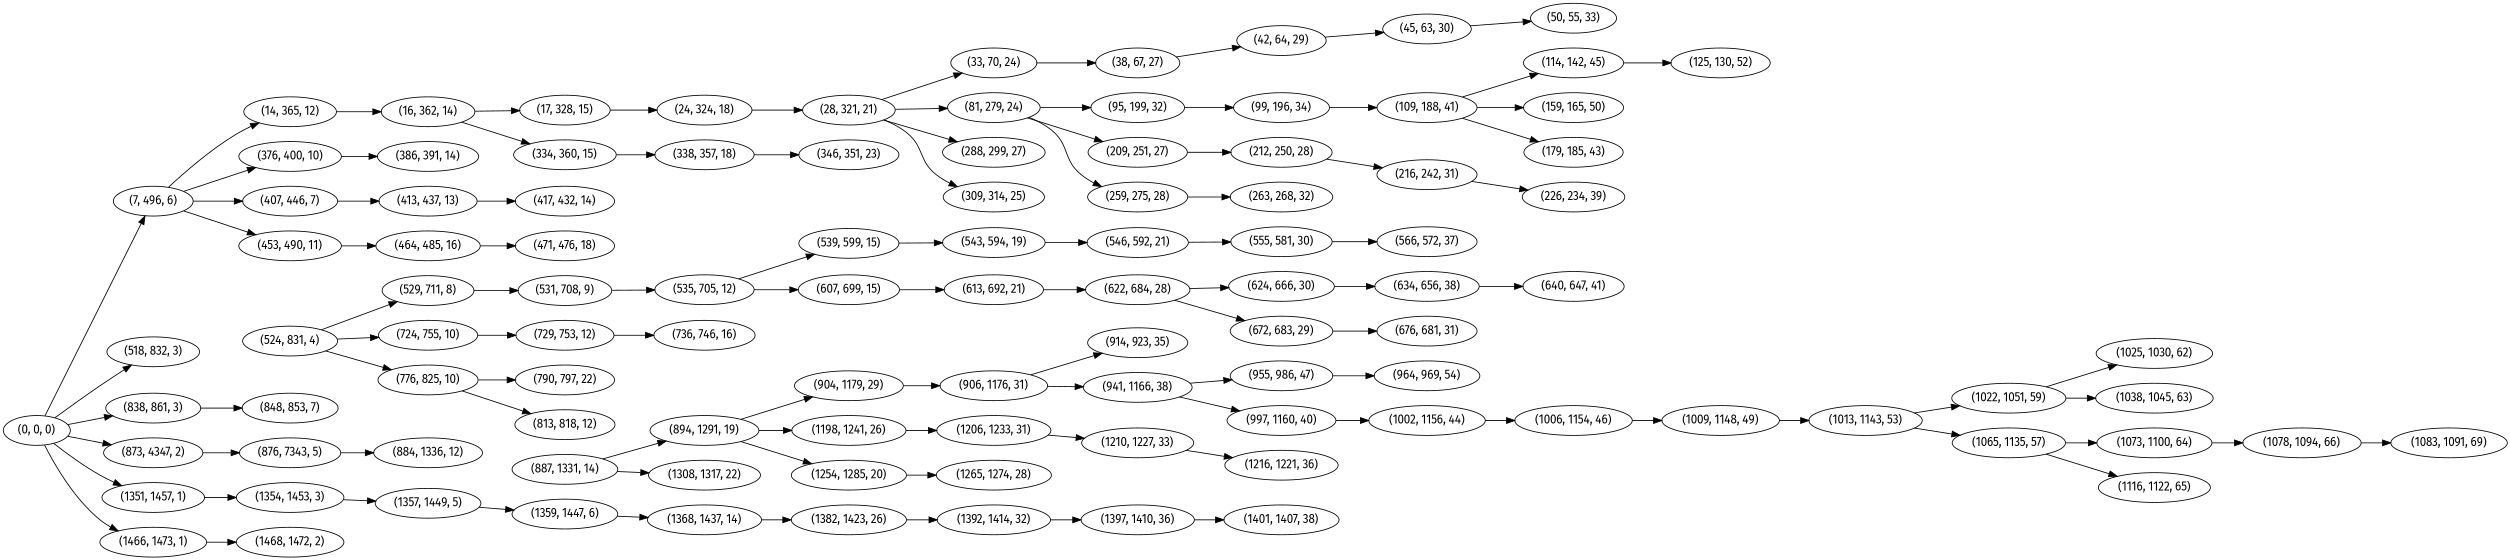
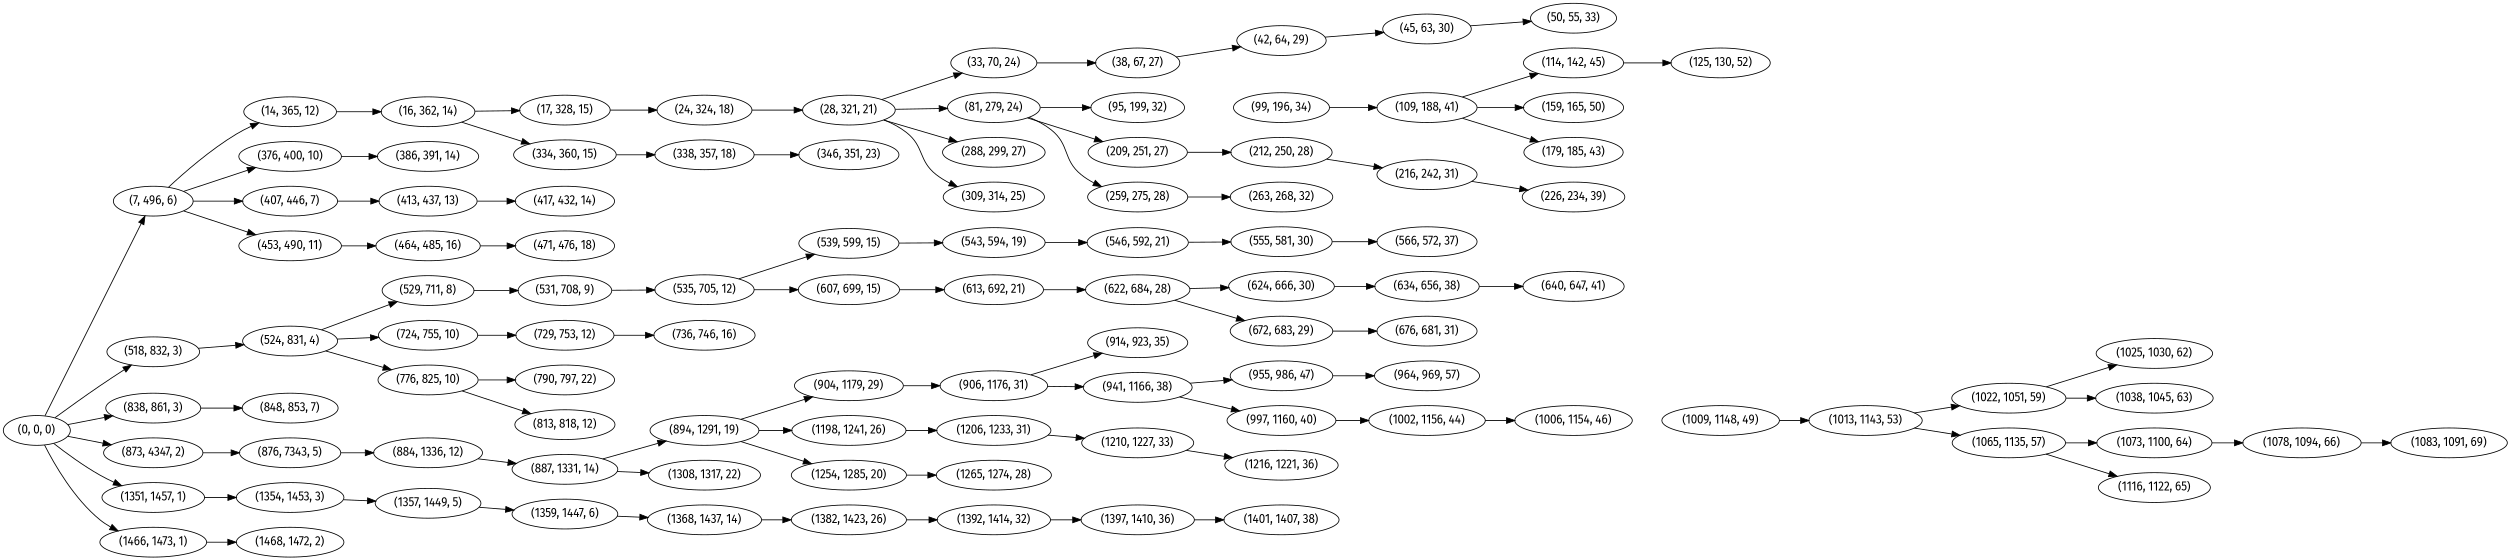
(1205, 108) -> none
none -> (217, 347)
(1427, 376) -> (1427, 376)
(1643, 421) -> none
none -> (493, 461)
